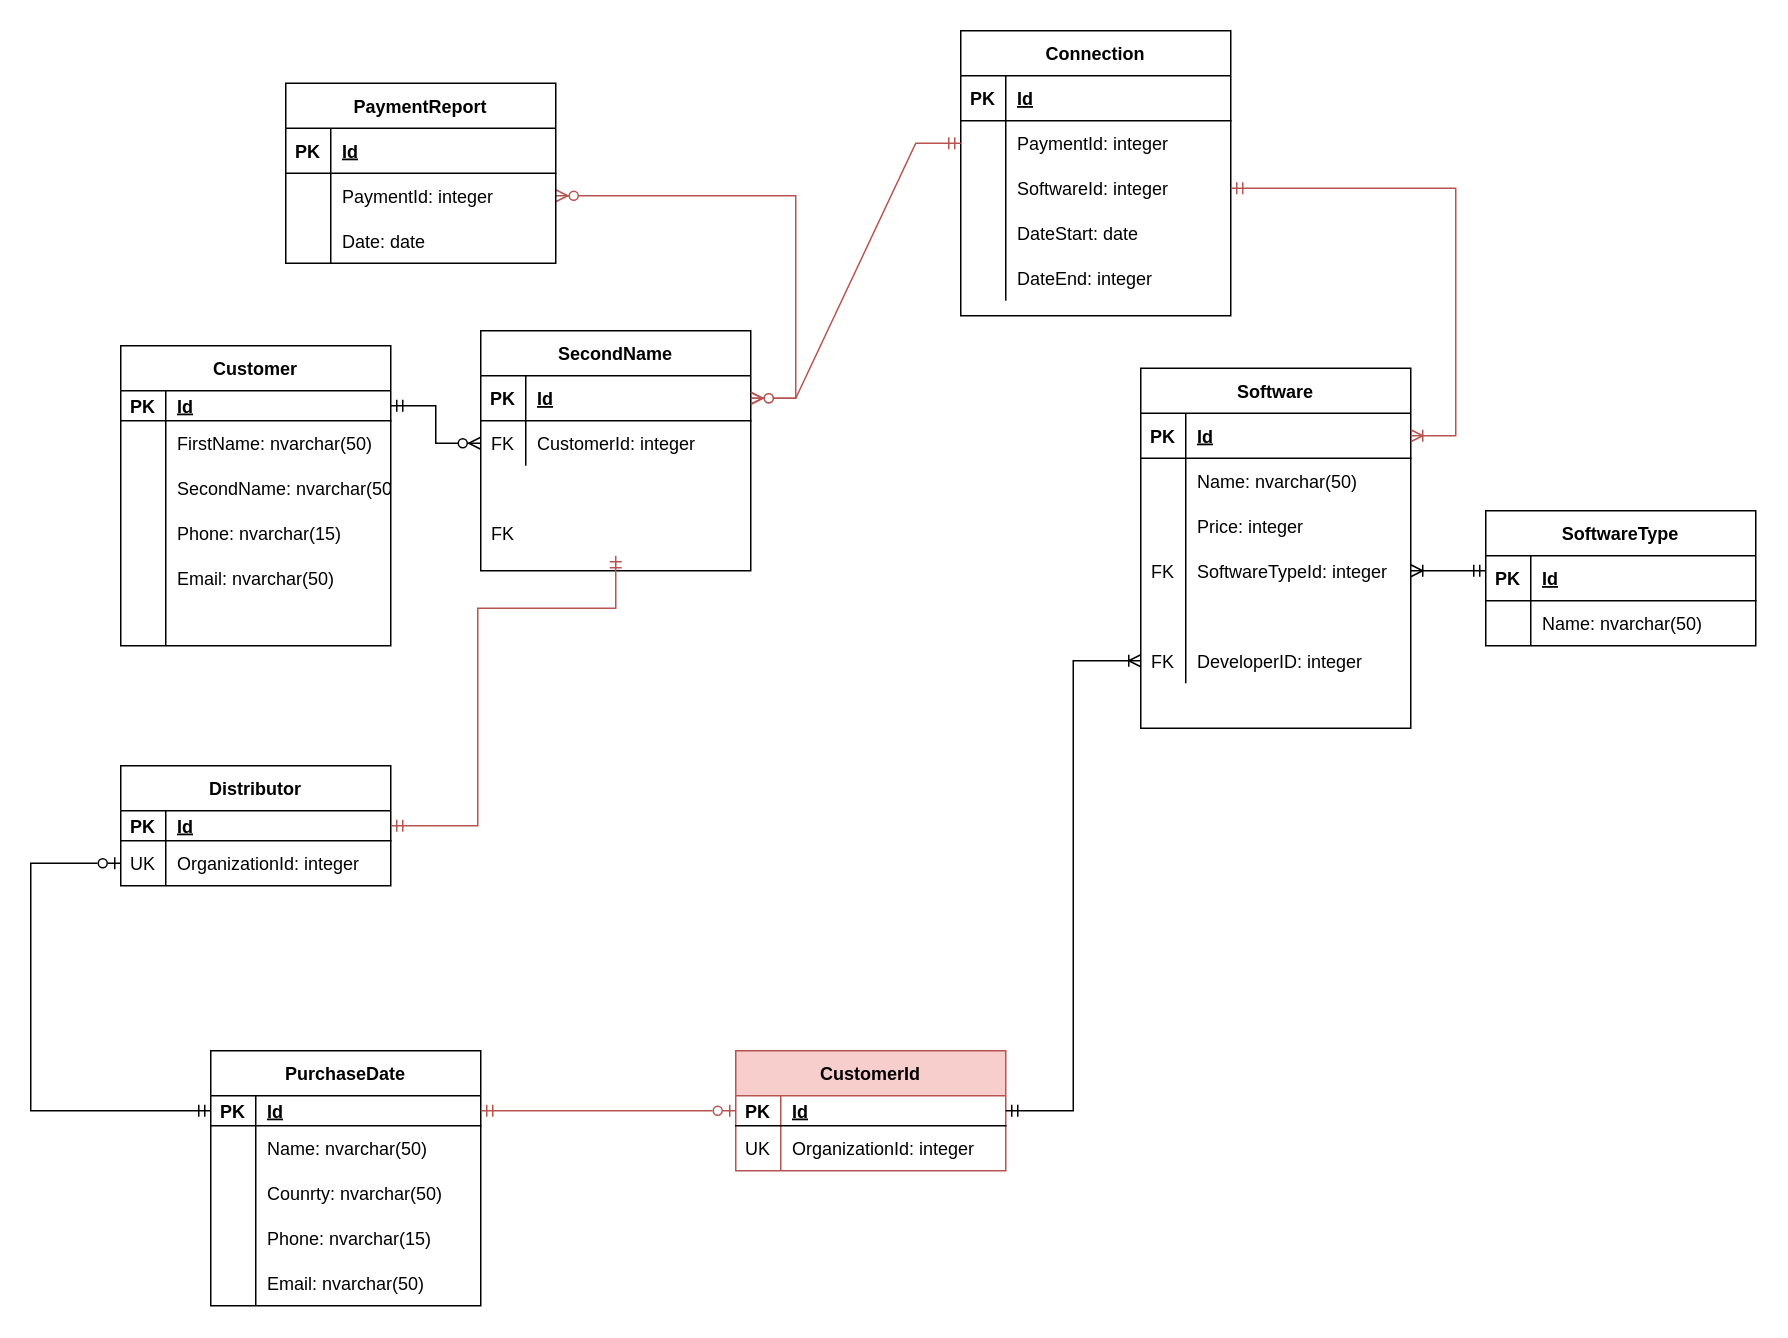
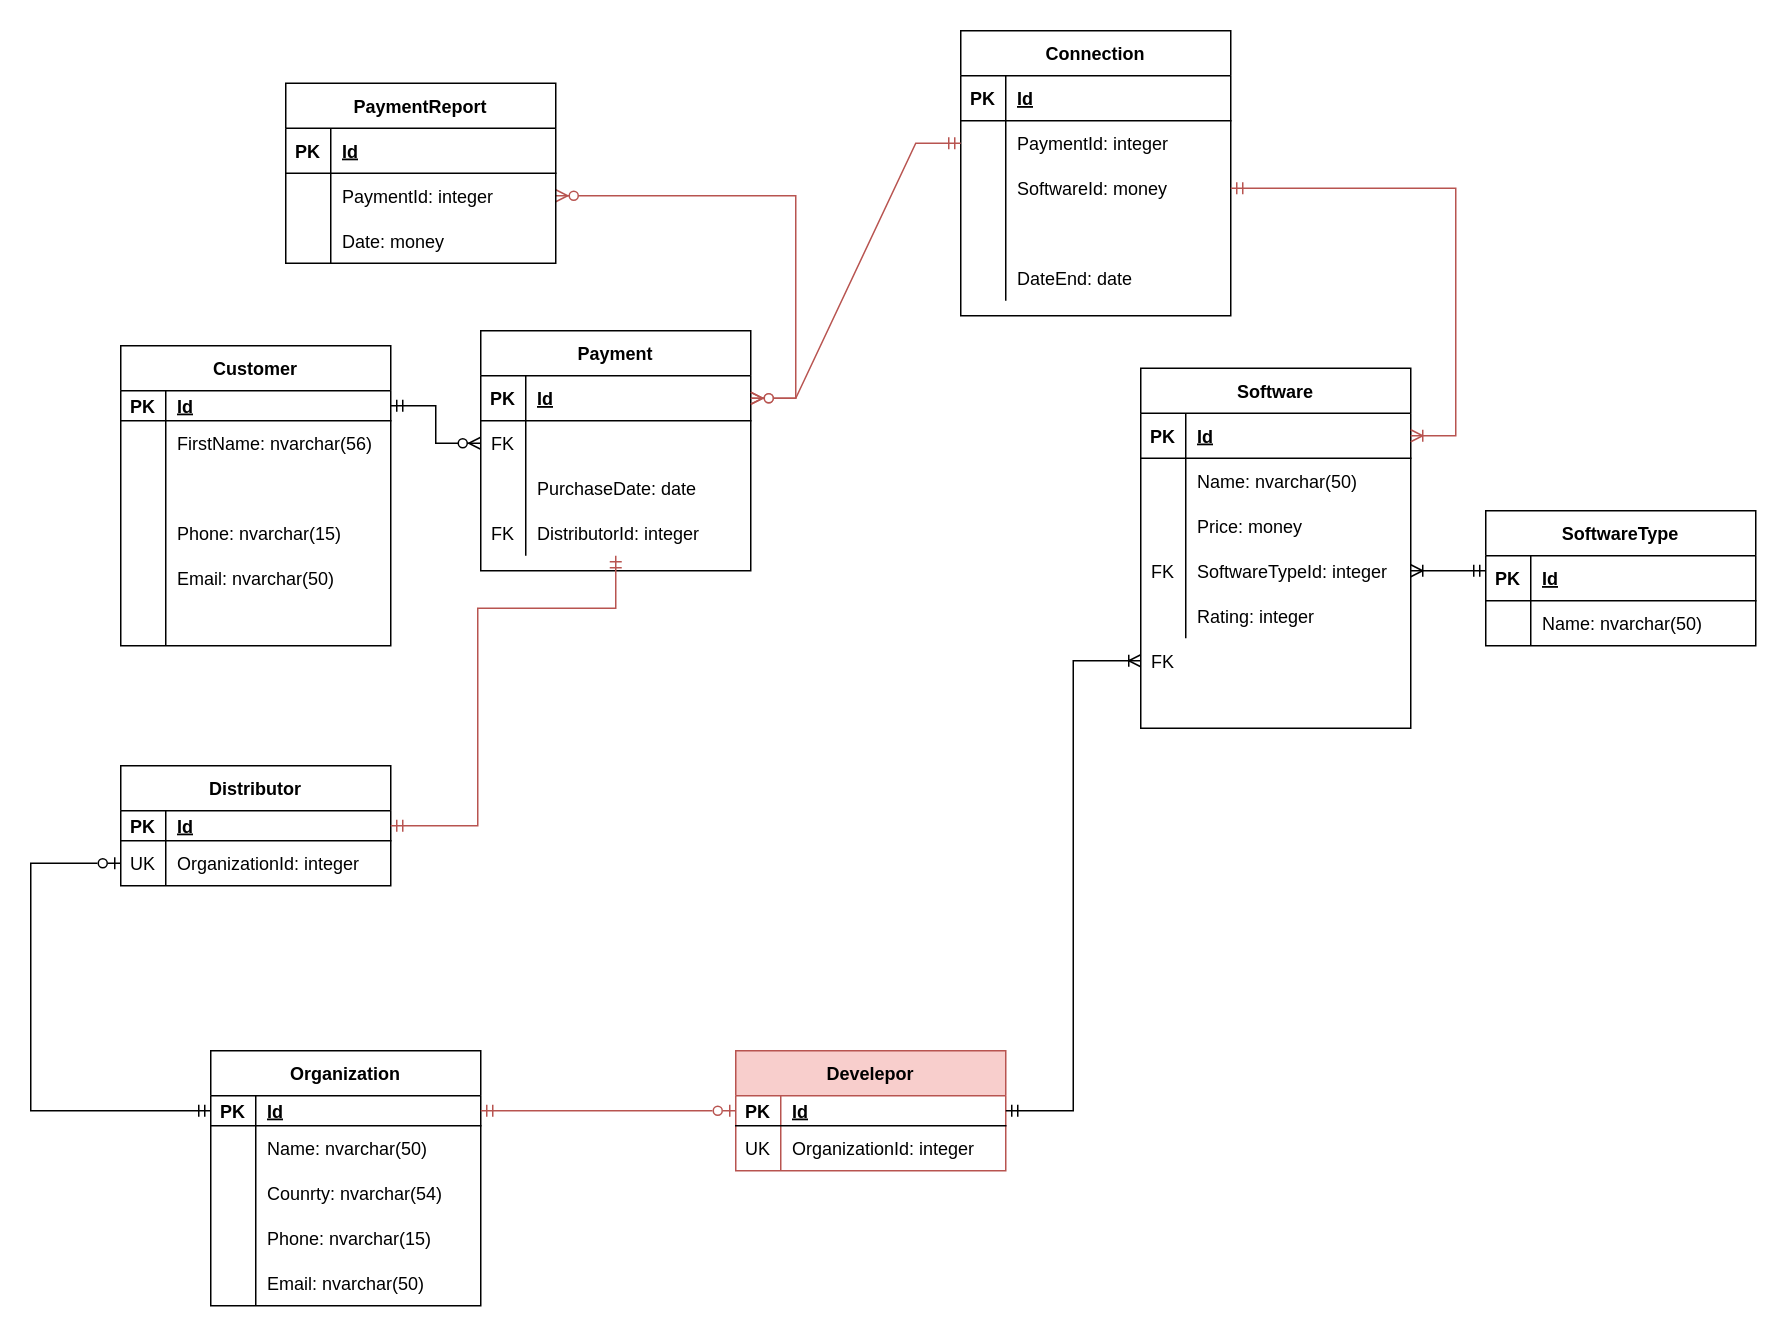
(1106, 189) -> (1098, 189)
(1118, 233) -> none
(388, 242) -> (393, 242)
(1091, 279) -> (1078, 279)
(615, 354) -> (615, 354)
(638, 443) -> none
(286, 444) -> (286, 444)
(278, 488) -> none
none -> (638, 488)
(1258, 527) -> (1250, 527)
none -> (638, 533)
none -> (1298, 616)
(1298, 661) -> none
(345, 1074) -> (345, 1074)
(870, 1074) -> (870, 1074)
(368, 1194) -> (368, 1194)
